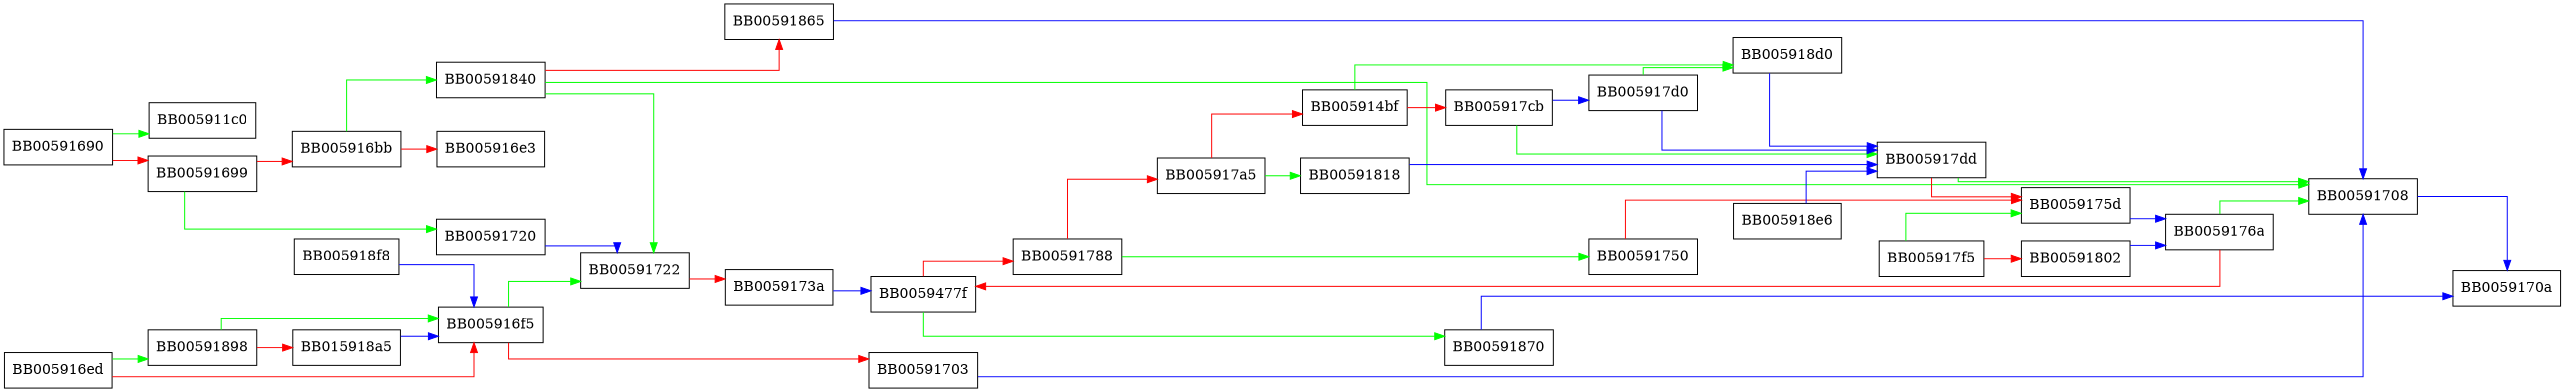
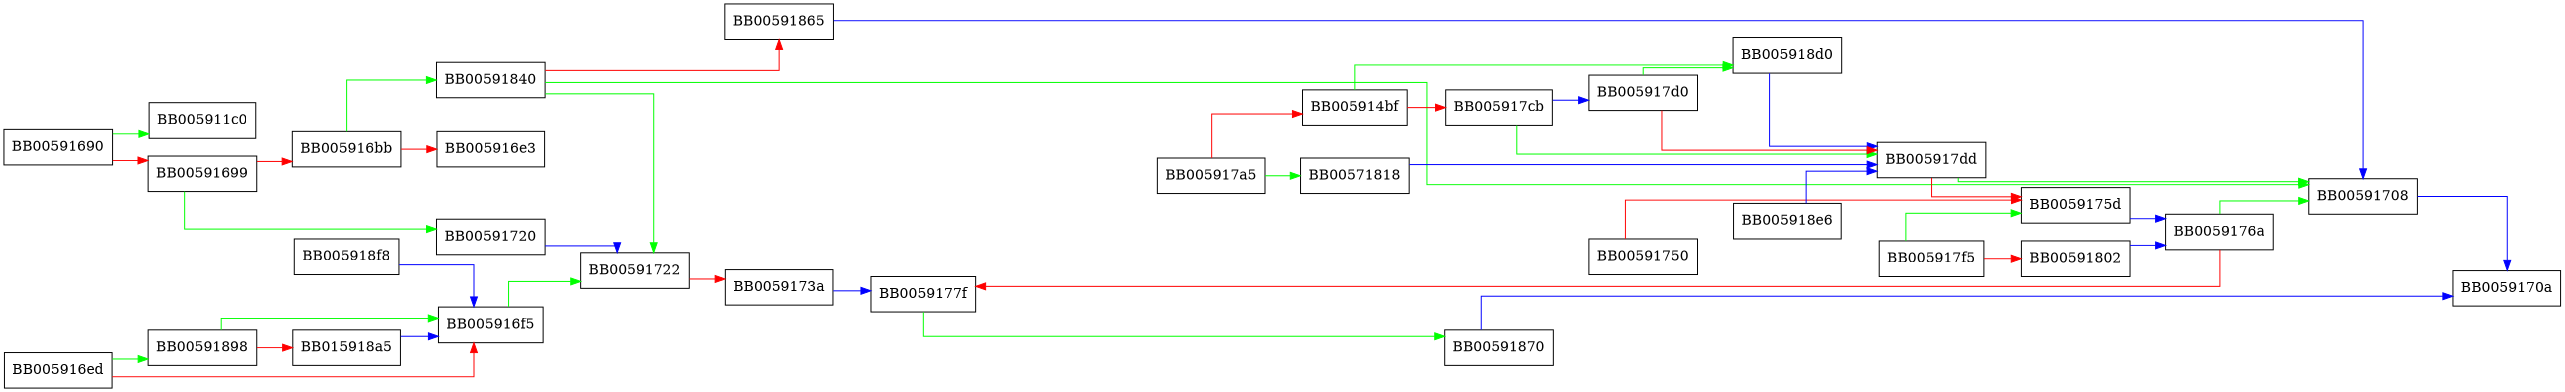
(1745, 150) -> (1745, 150)
(1355, 176) -> (1355, 176)
(1067, 257) -> none
(923, 294) -> (923, 294)
(923, 370) -> none
